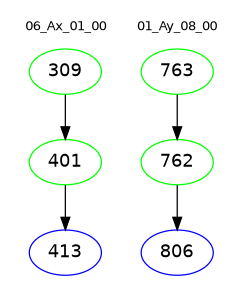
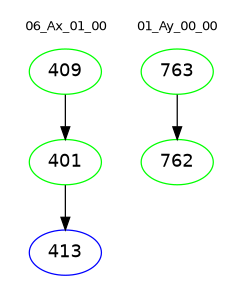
(177, 27) -> (177, 27)
(65, 72) -> (65, 72)
(177, 253) -> none
